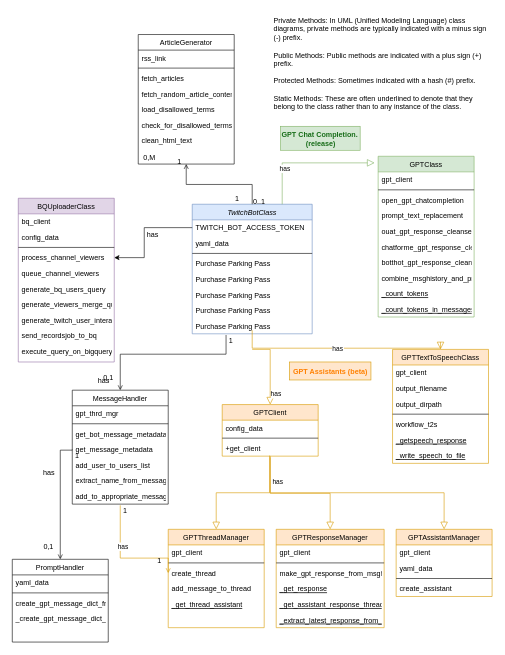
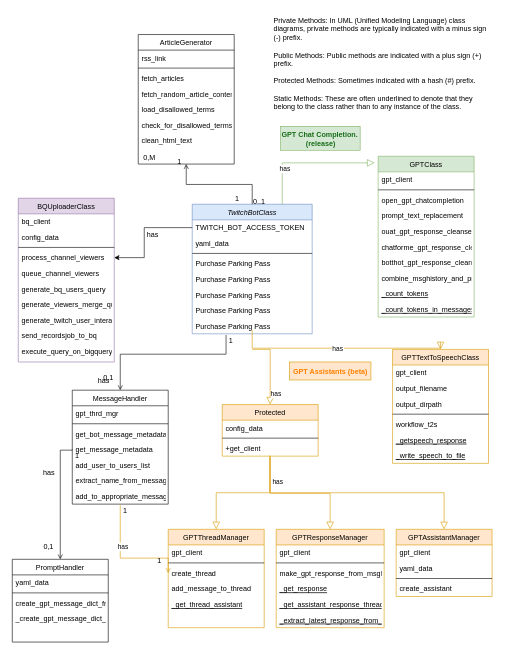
(270, 413) -> (270, 413)
